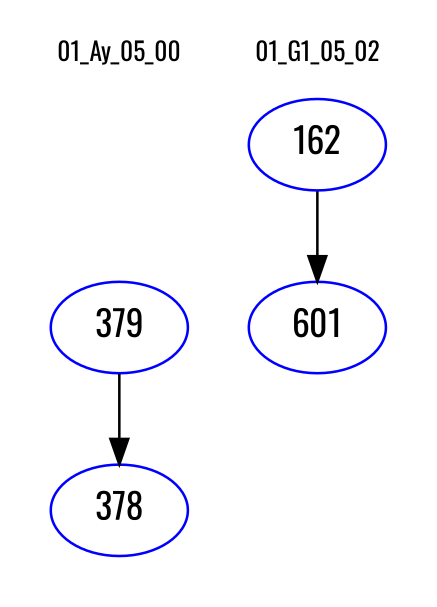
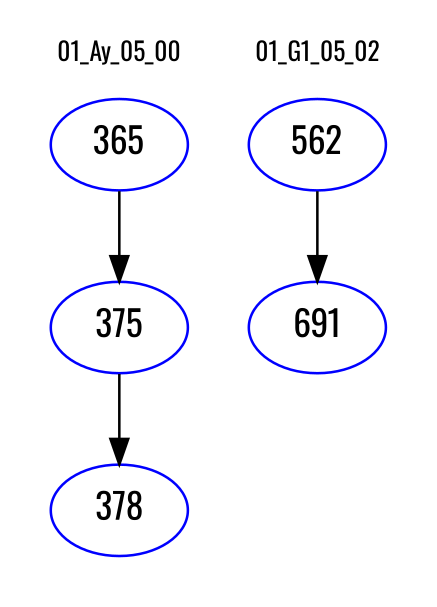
none -> (119, 145)
(317, 145) -> (317, 145)
(119, 328) -> (119, 328)
(317, 328) -> (317, 328)
